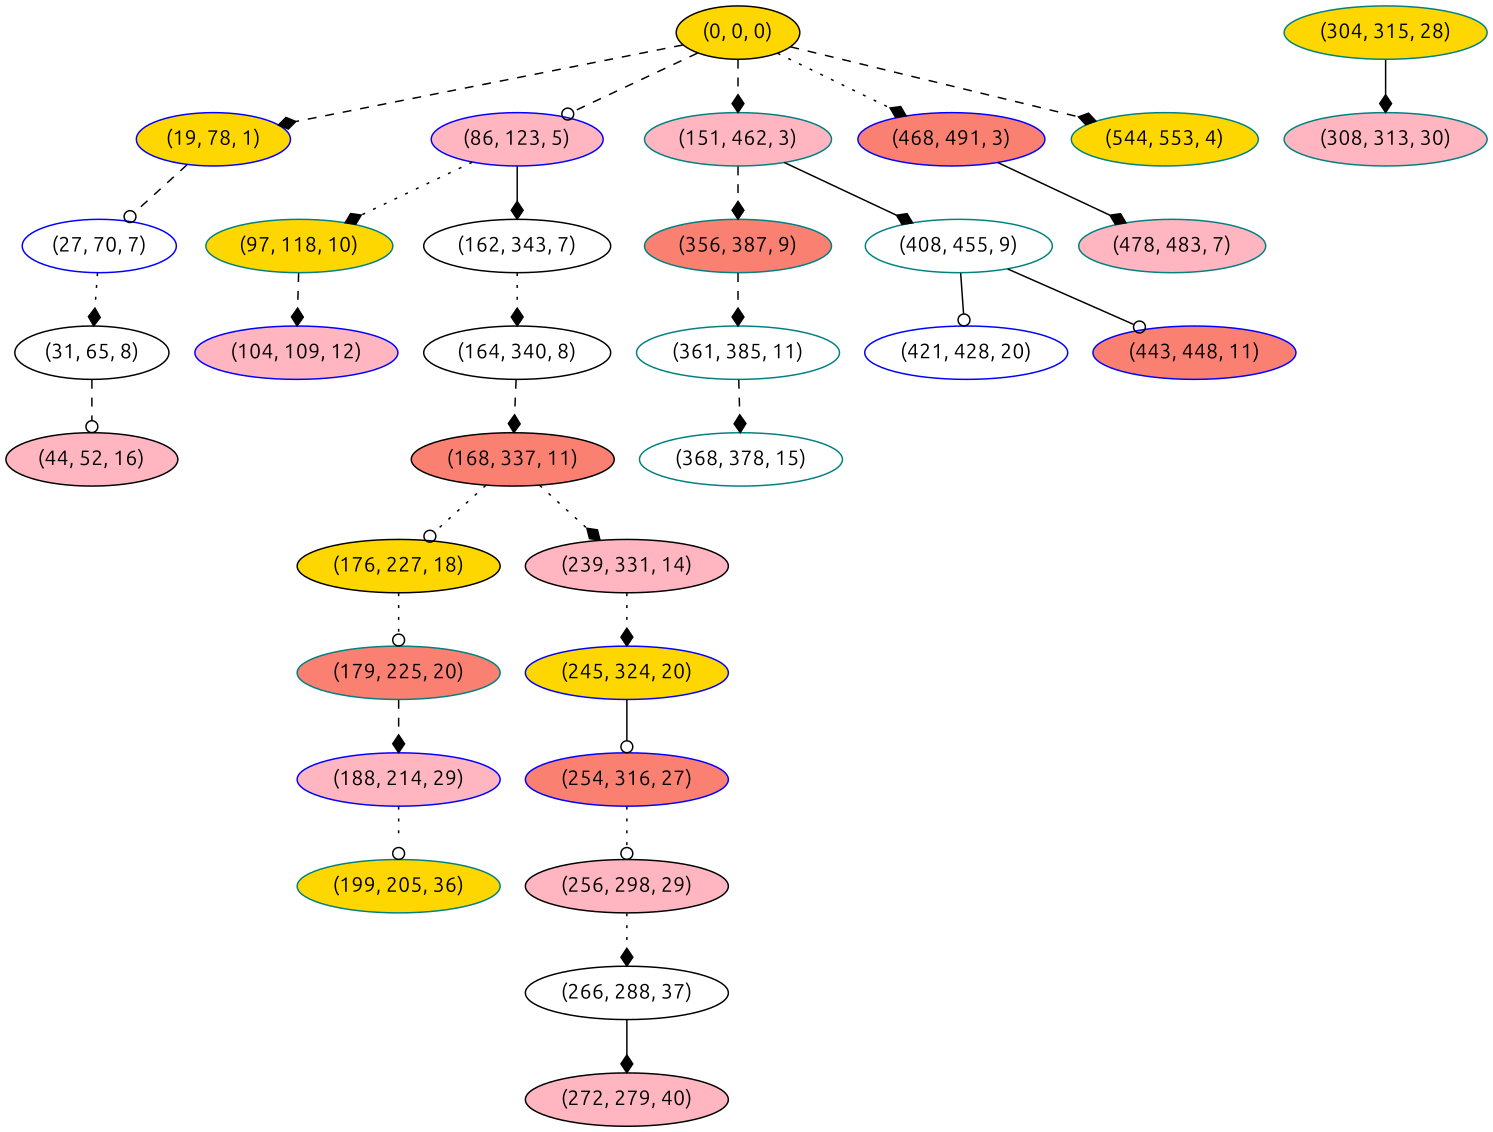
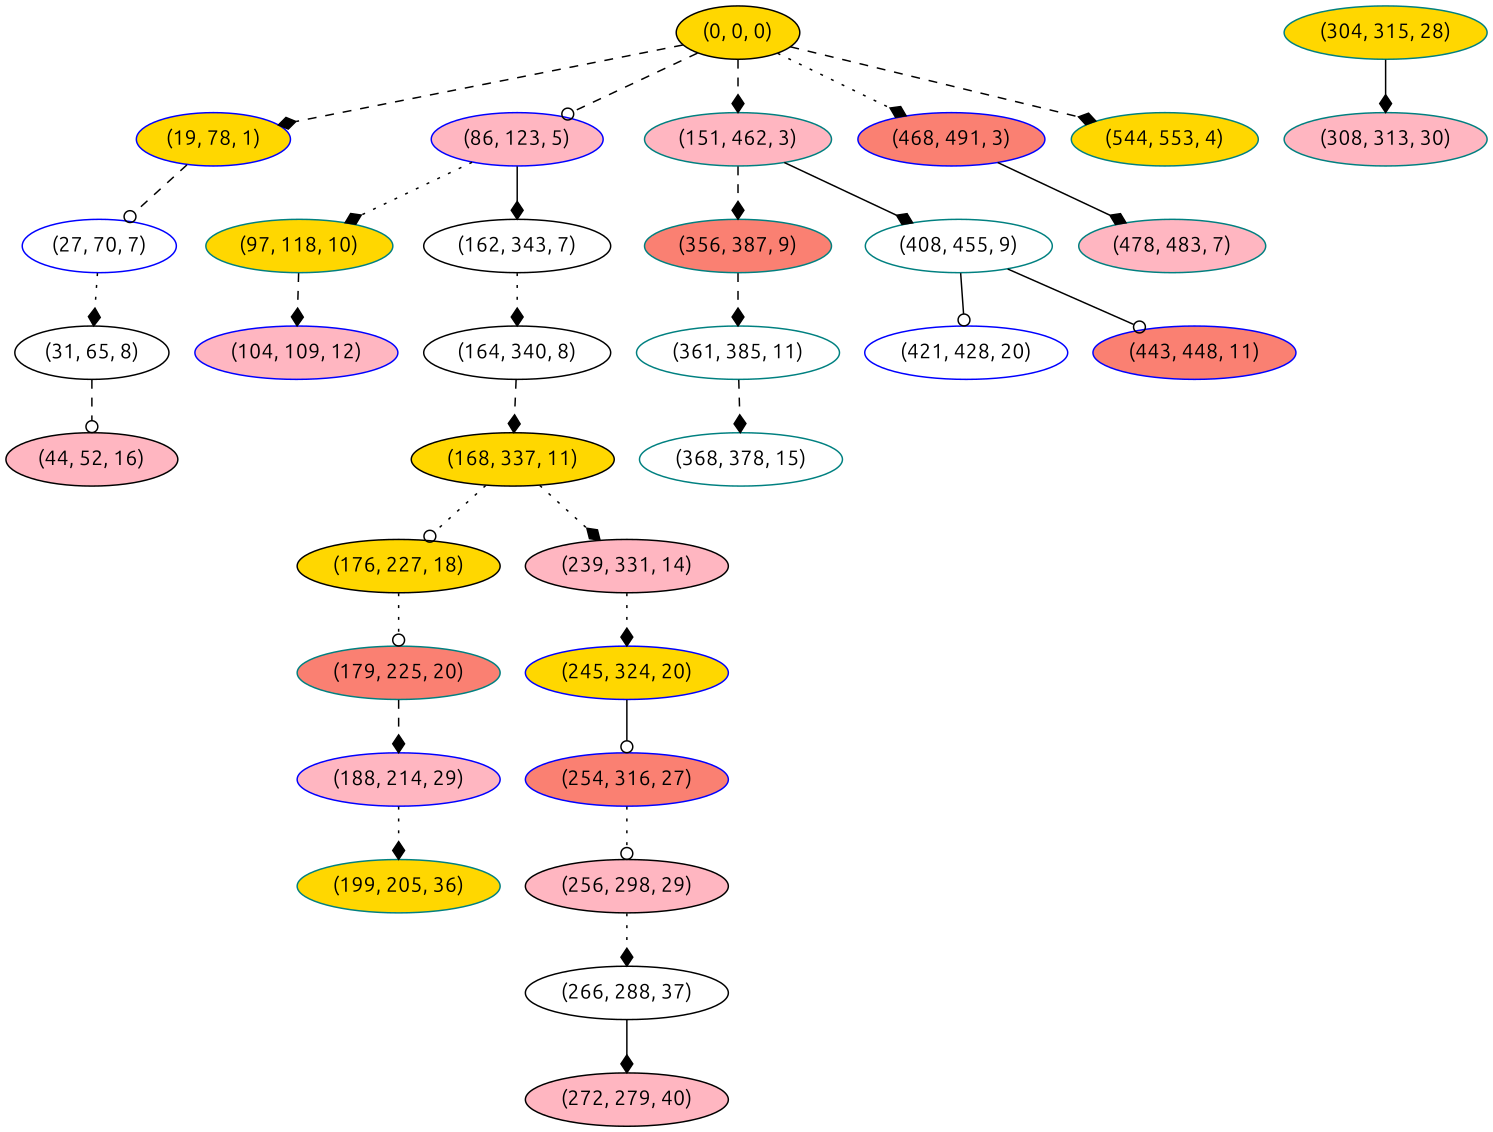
(513, 459) -> (513, 459)
(399, 824) -> (399, 824)
